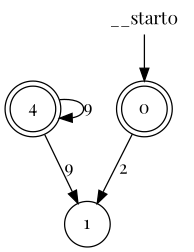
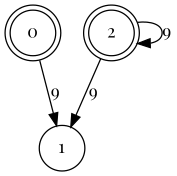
(144, 20) -> none
(33, 109) -> (111, 33)
(124, 169) -> (56, 93)
